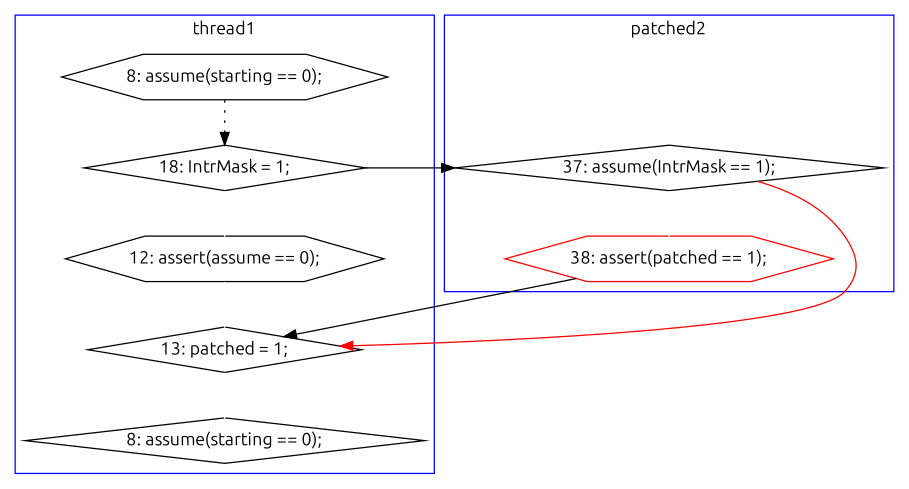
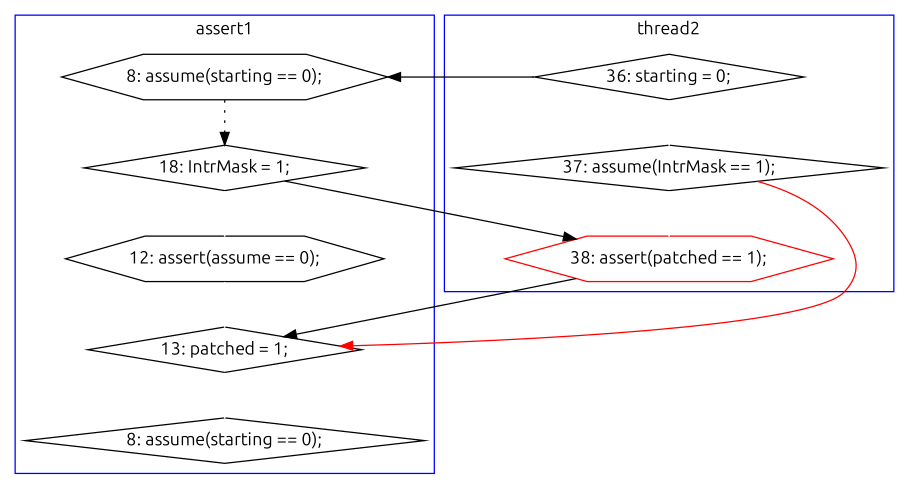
(225, 30) -> (225, 30)
(669, 30) -> (669, 30)
none -> (669, 77)
(403, 168) -> (424, 209)
